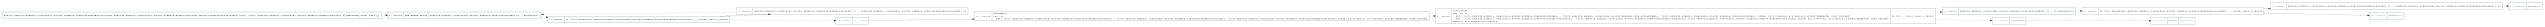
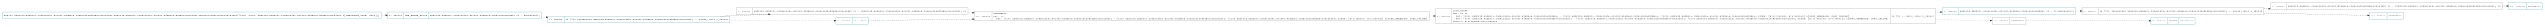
(640, 13) -> (970, 13)
